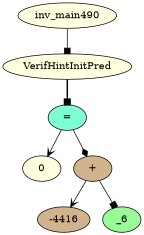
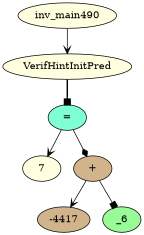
(67, 38) -> (67, 38)
(42, 169) -> (42, 169)
(64, 220) -> (64, 220)
